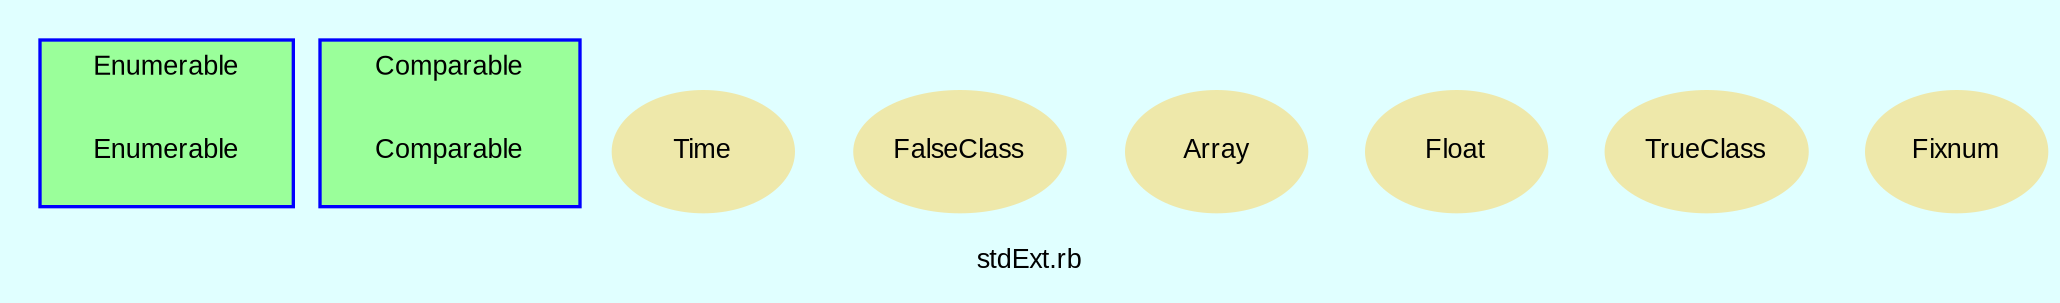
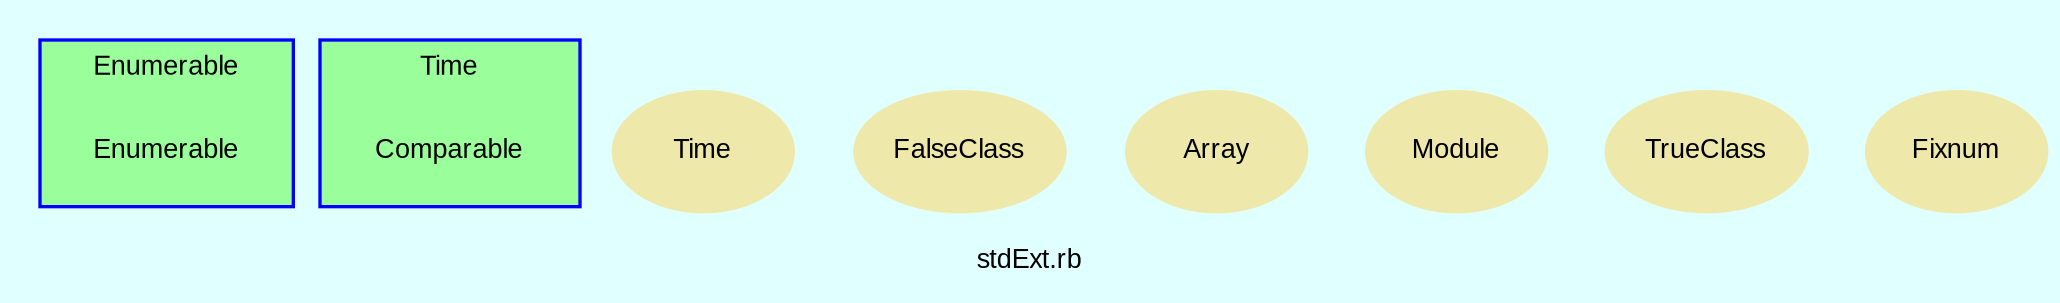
(450, 68) -> (450, 68)
(1457, 152) -> none
none -> (1457, 152)
